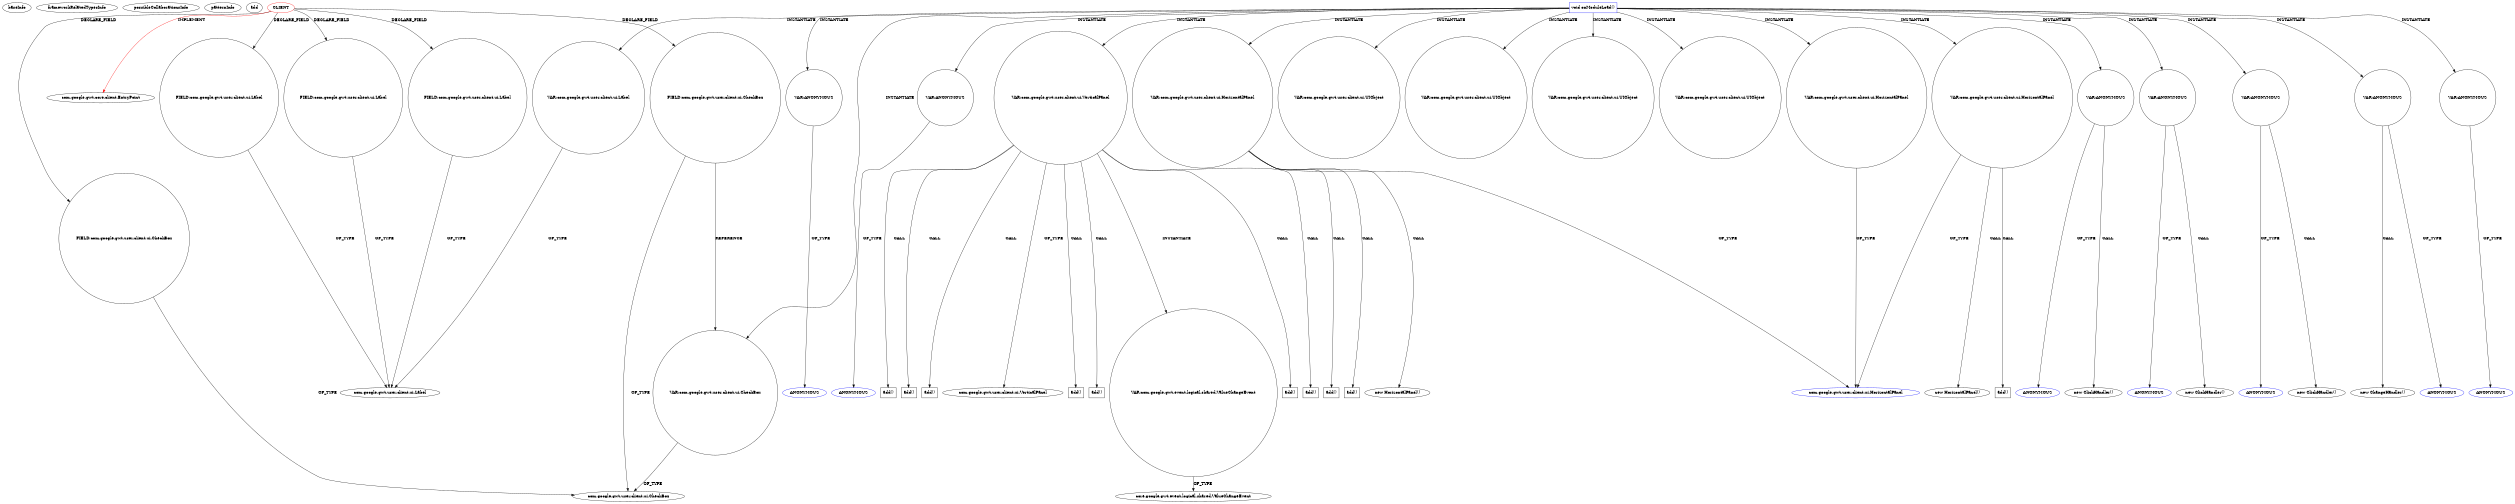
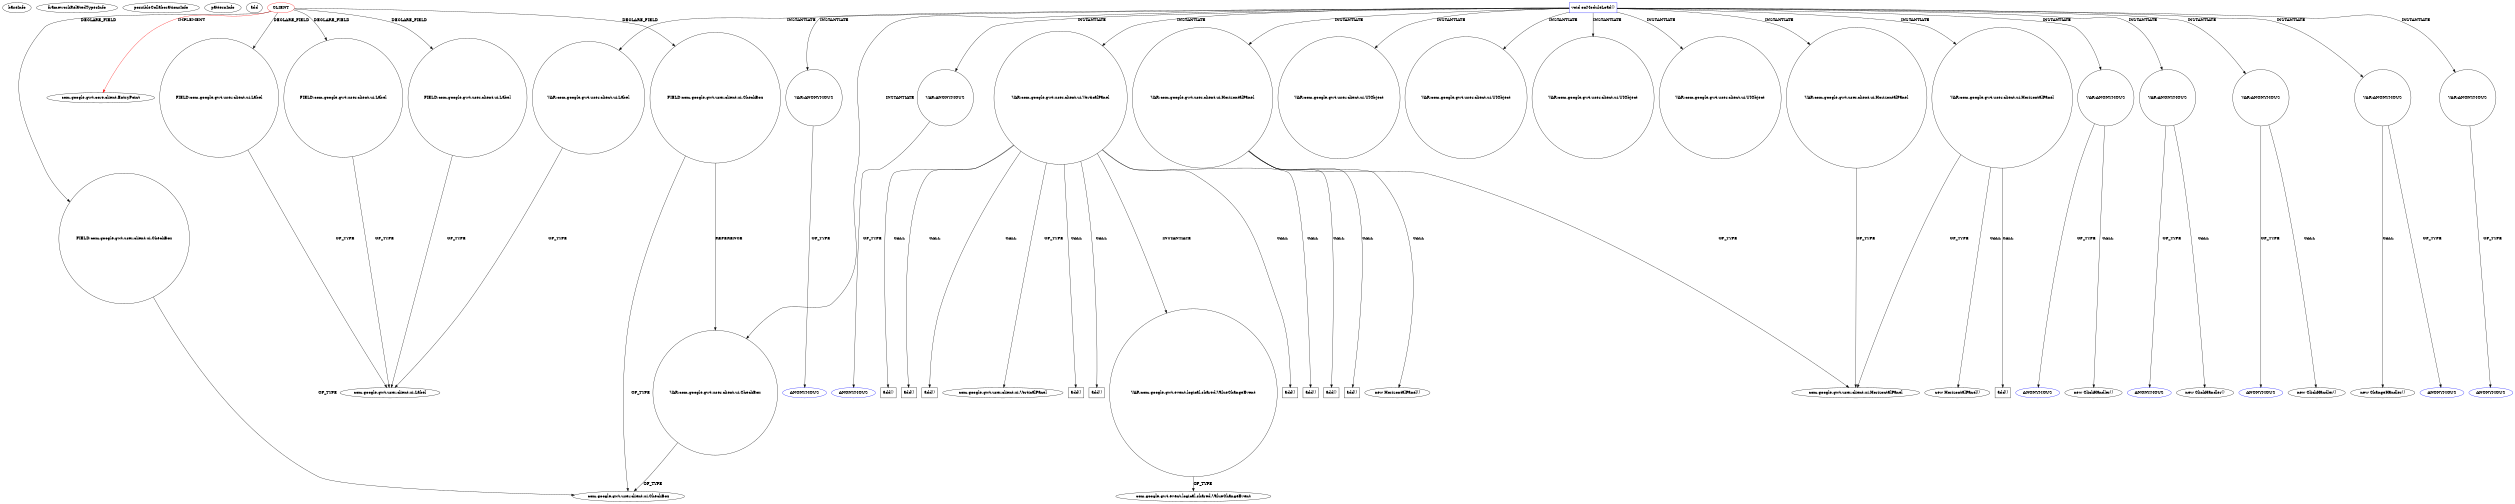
(1856, 393) -> (1856, 393)
(1193, 496) -> (1193, 496)
